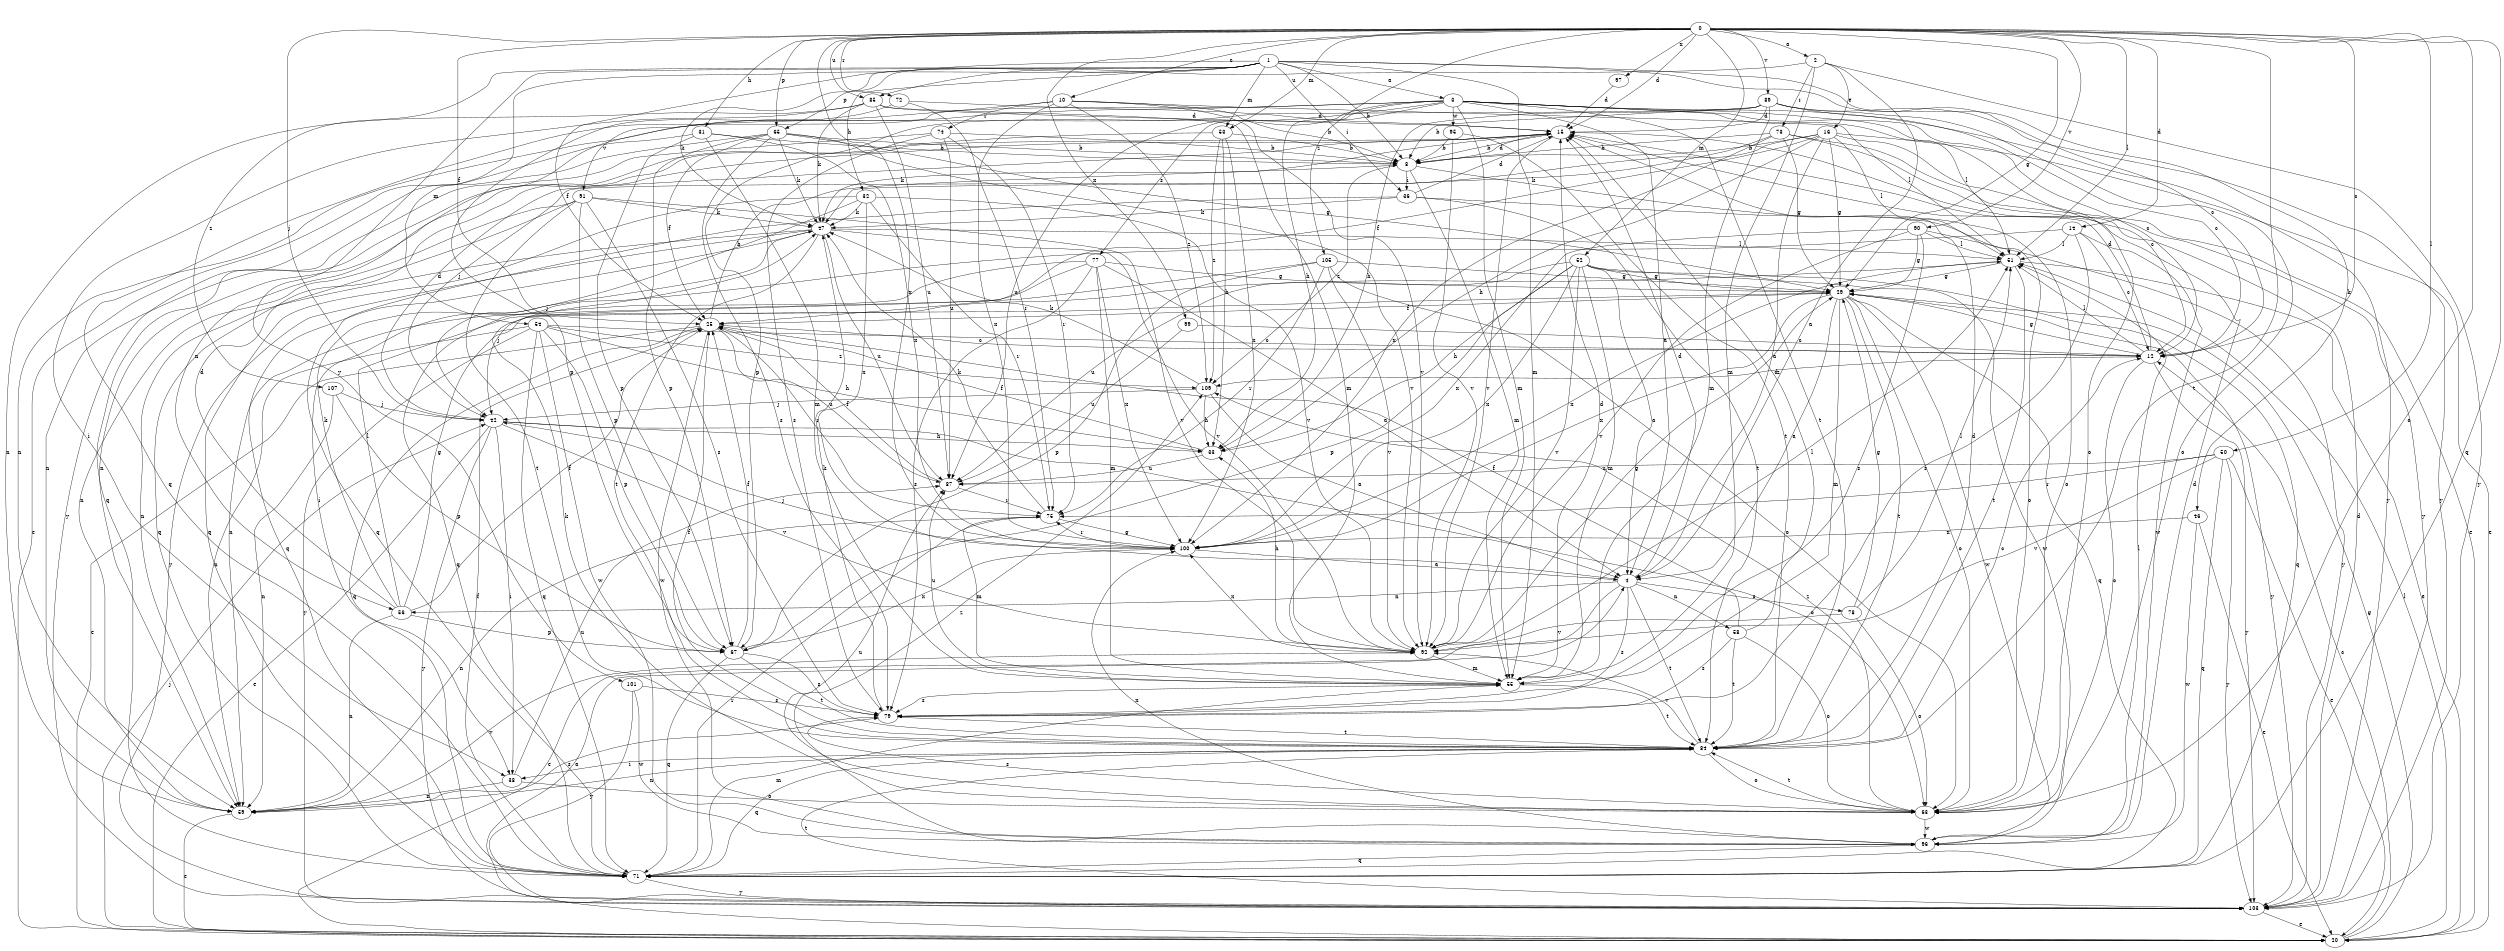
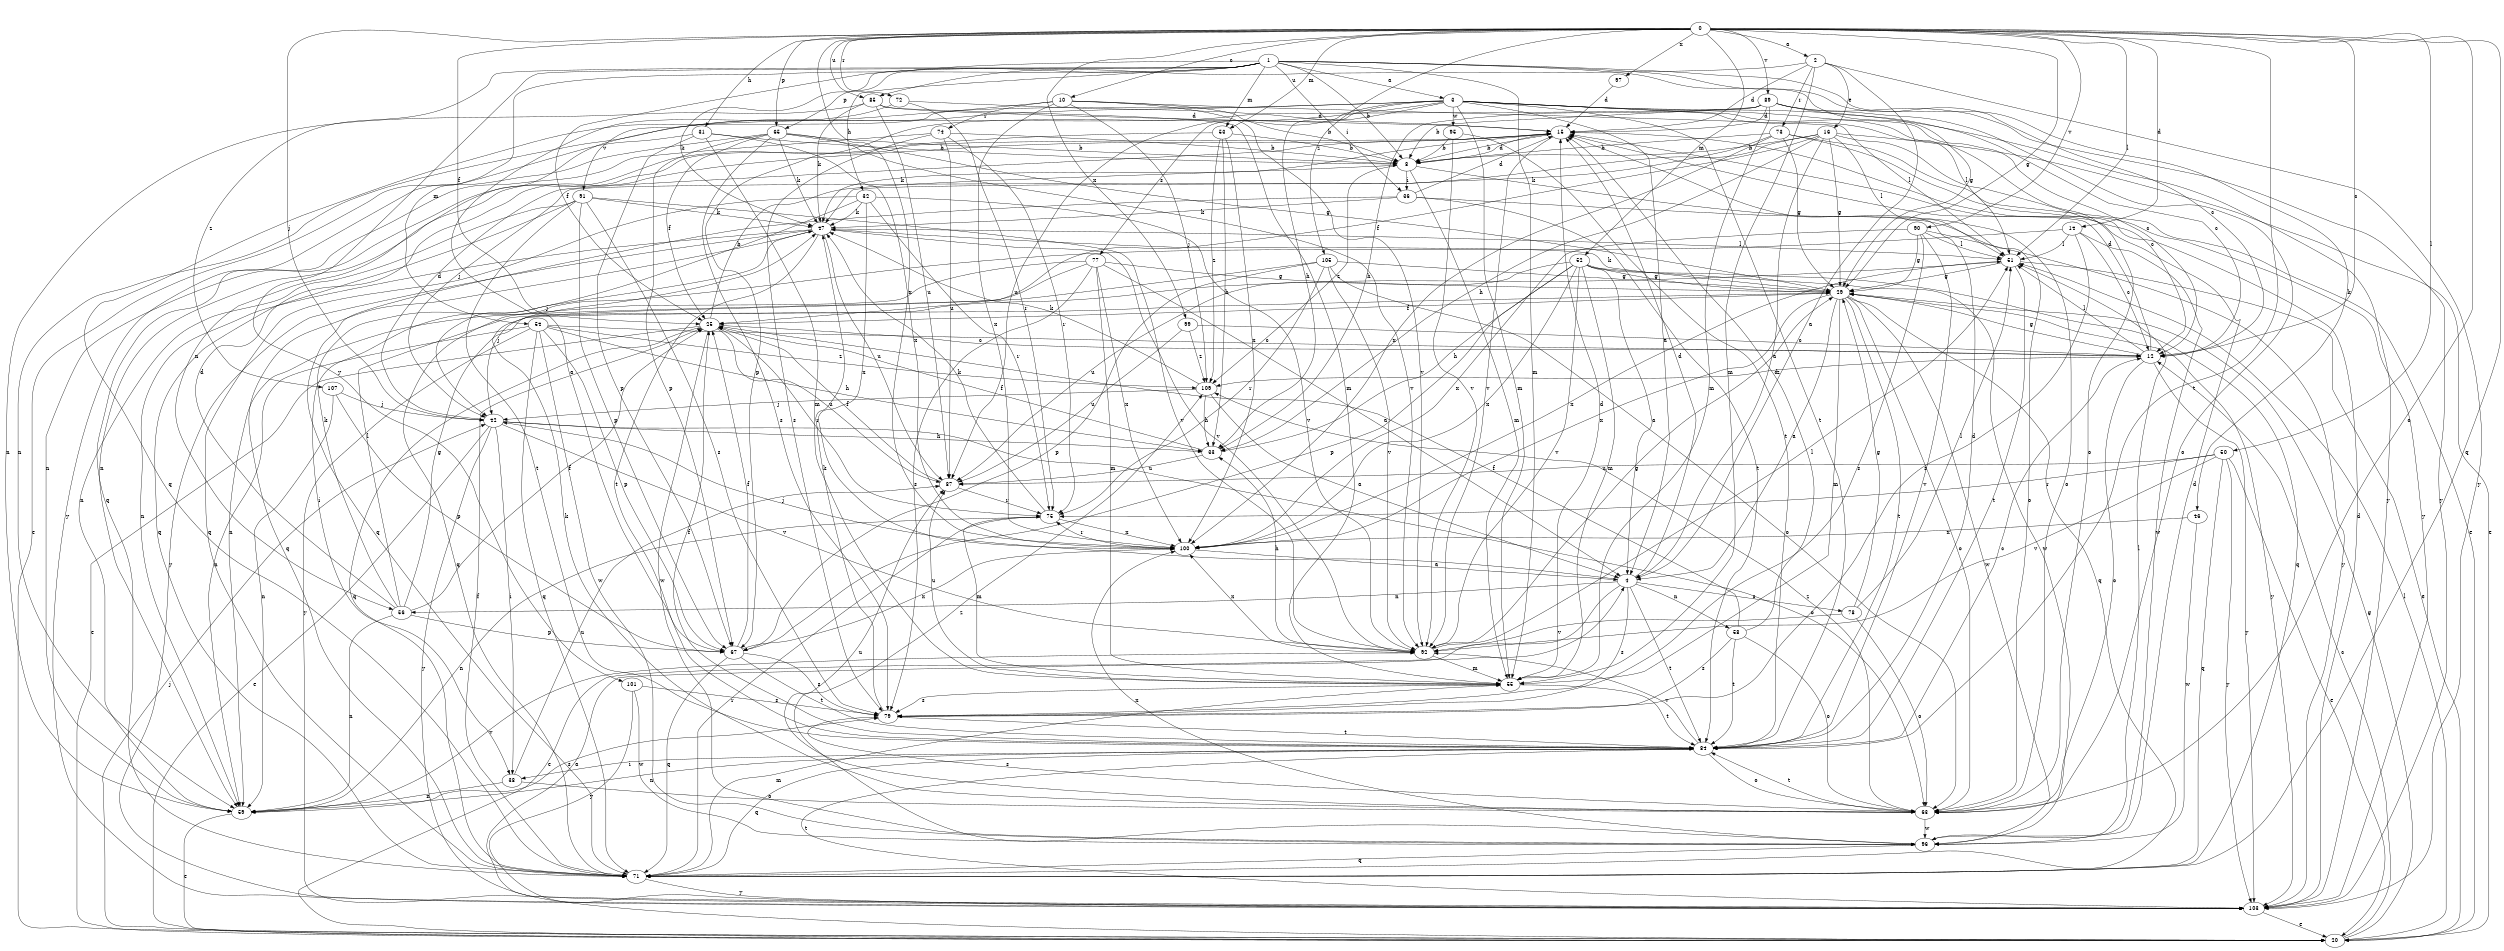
(1639, 87) -> (1692, 122)
none -> (1704, 88)
(1189, 245) -> (1189, 245)
none -> (1261, 248)
(127, 258) -> none
none -> (1197, 355)
(572, 373) -> (572, 373)
(1632, 394) -> (1904, 539)
(1127, 533) -> (1127, 533)
(2261, 729) -> none
